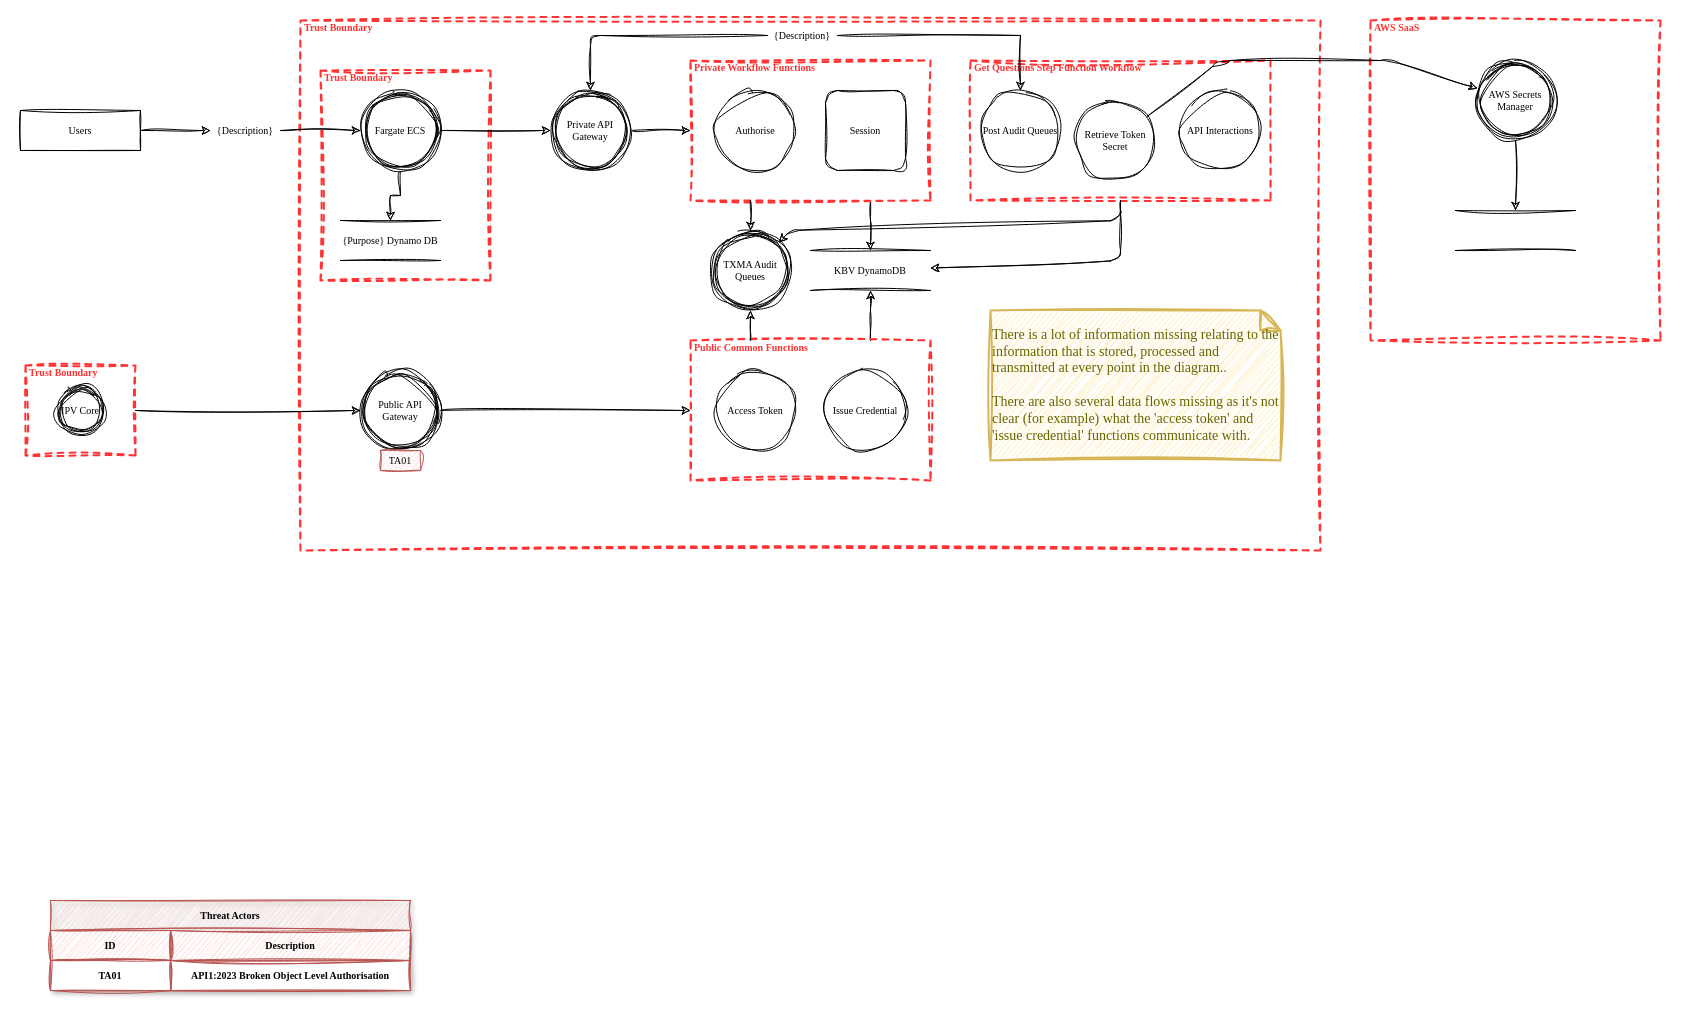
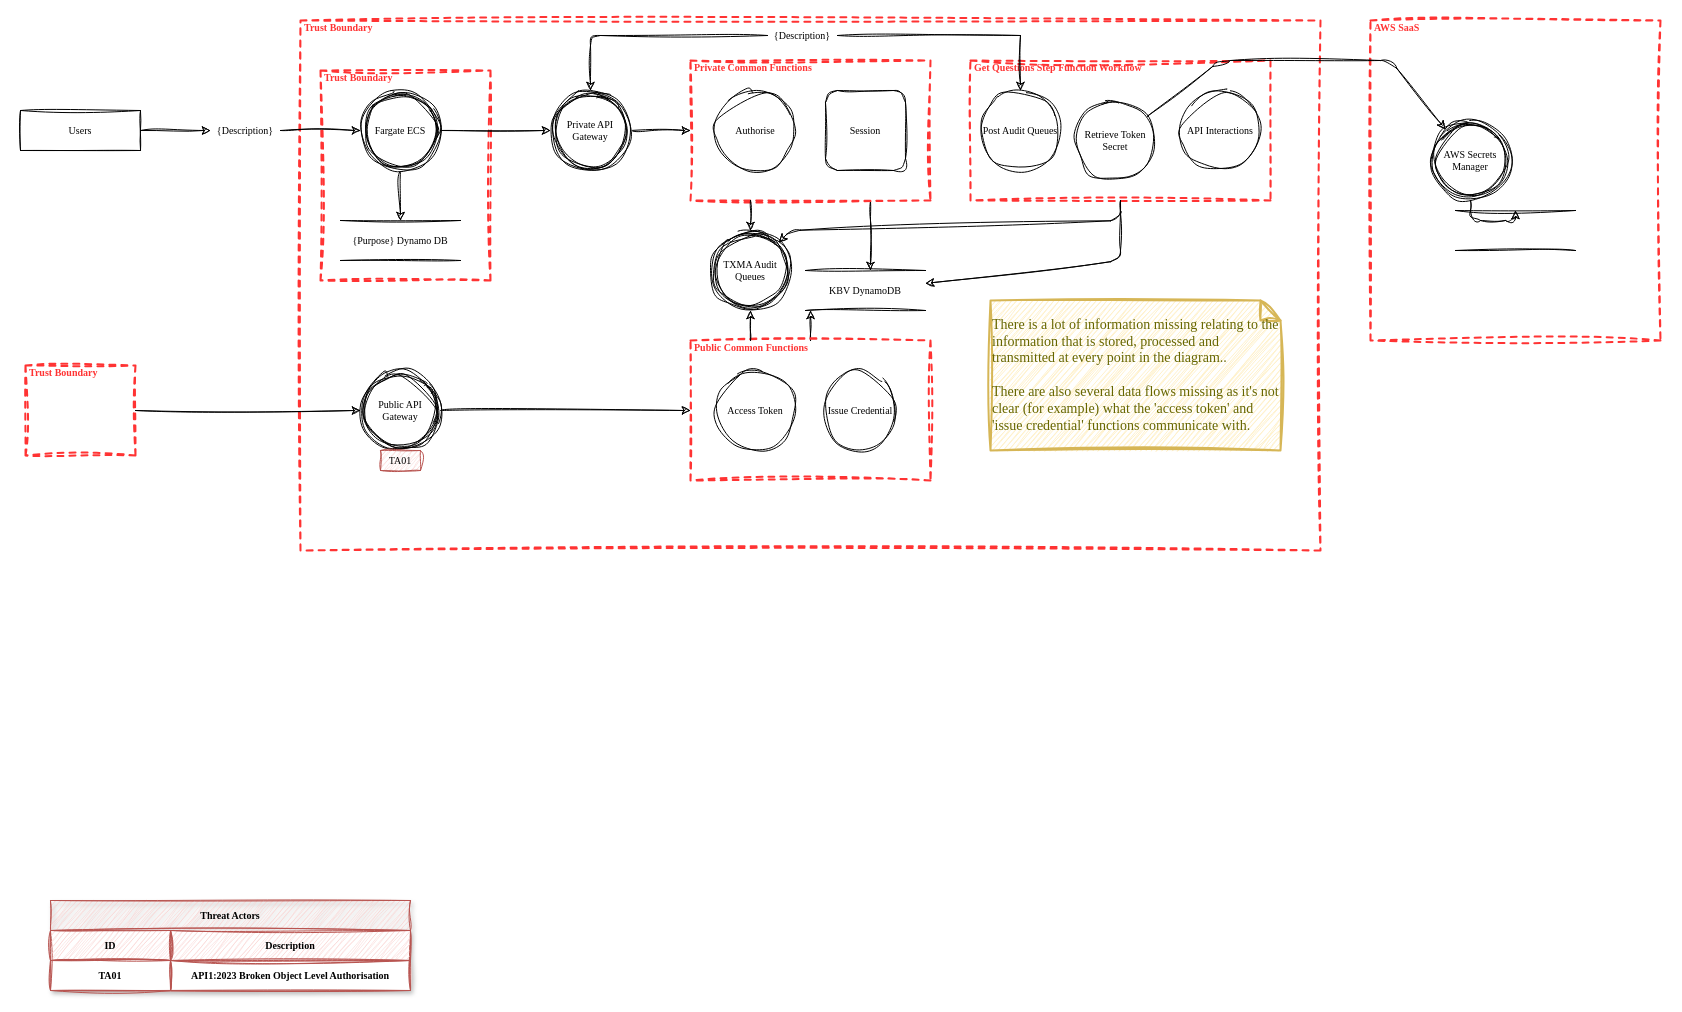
(761, 69) -> (757, 69)
(1516, 101) -> (1471, 161)
(391, 241) -> (401, 241)
(871, 271) -> (866, 291)
(1136, 386) -> (1136, 376)
(81, 411) -> none
(866, 411) -> (861, 411)
